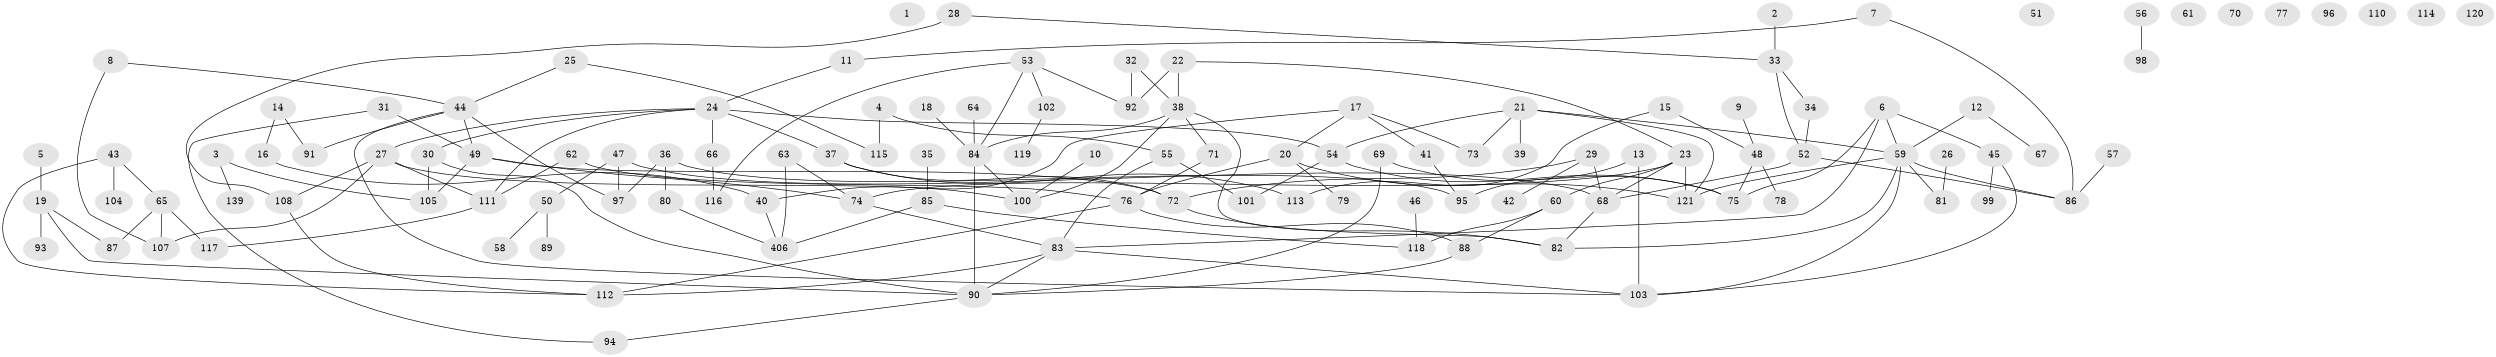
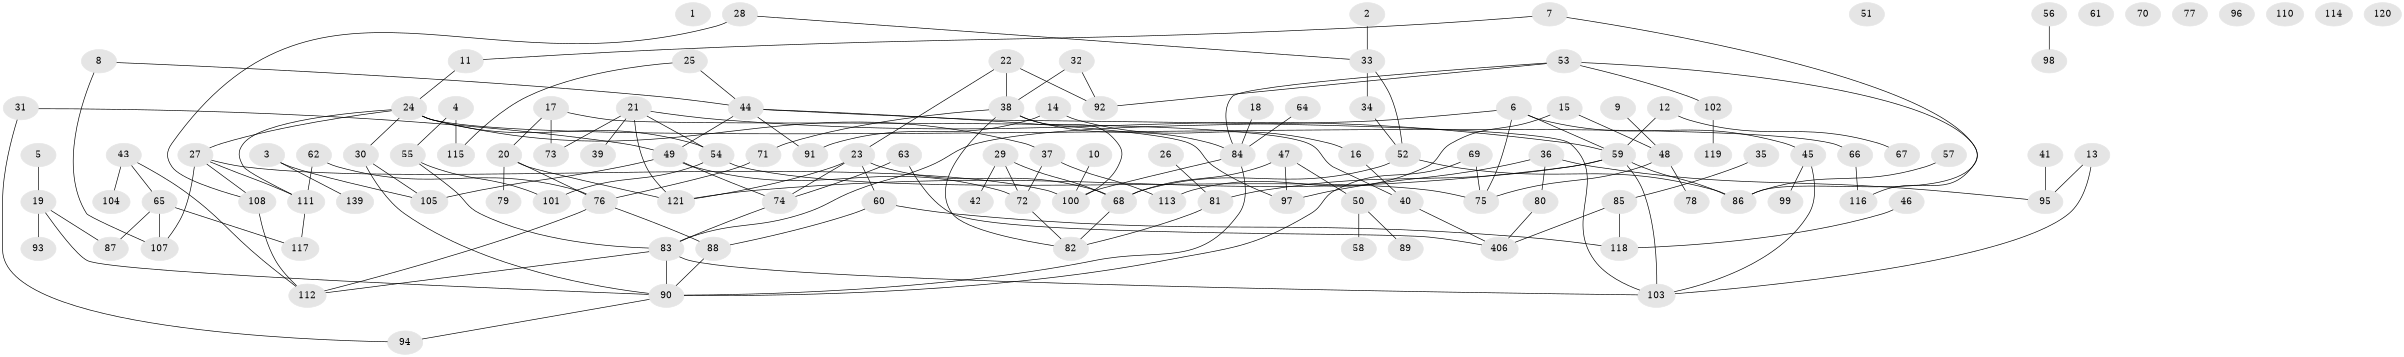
(1388, 129) -> none
(1751, 240) -> (1125, 235)
